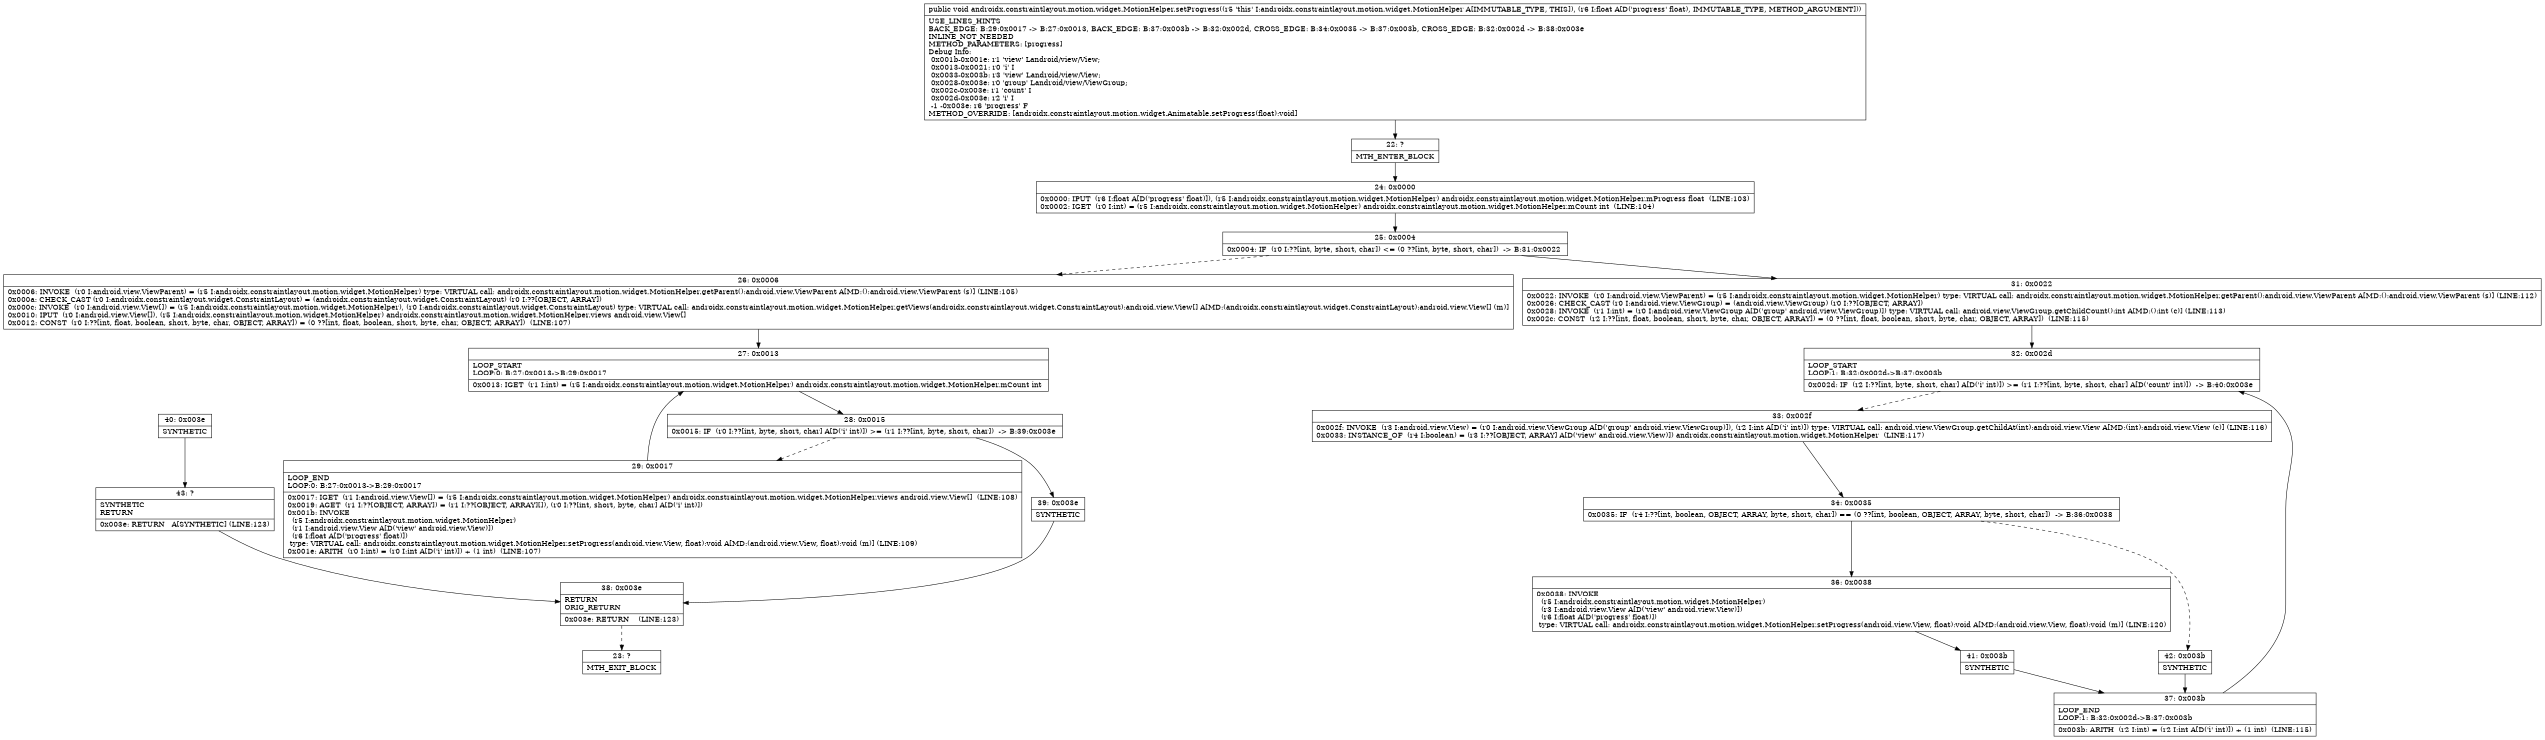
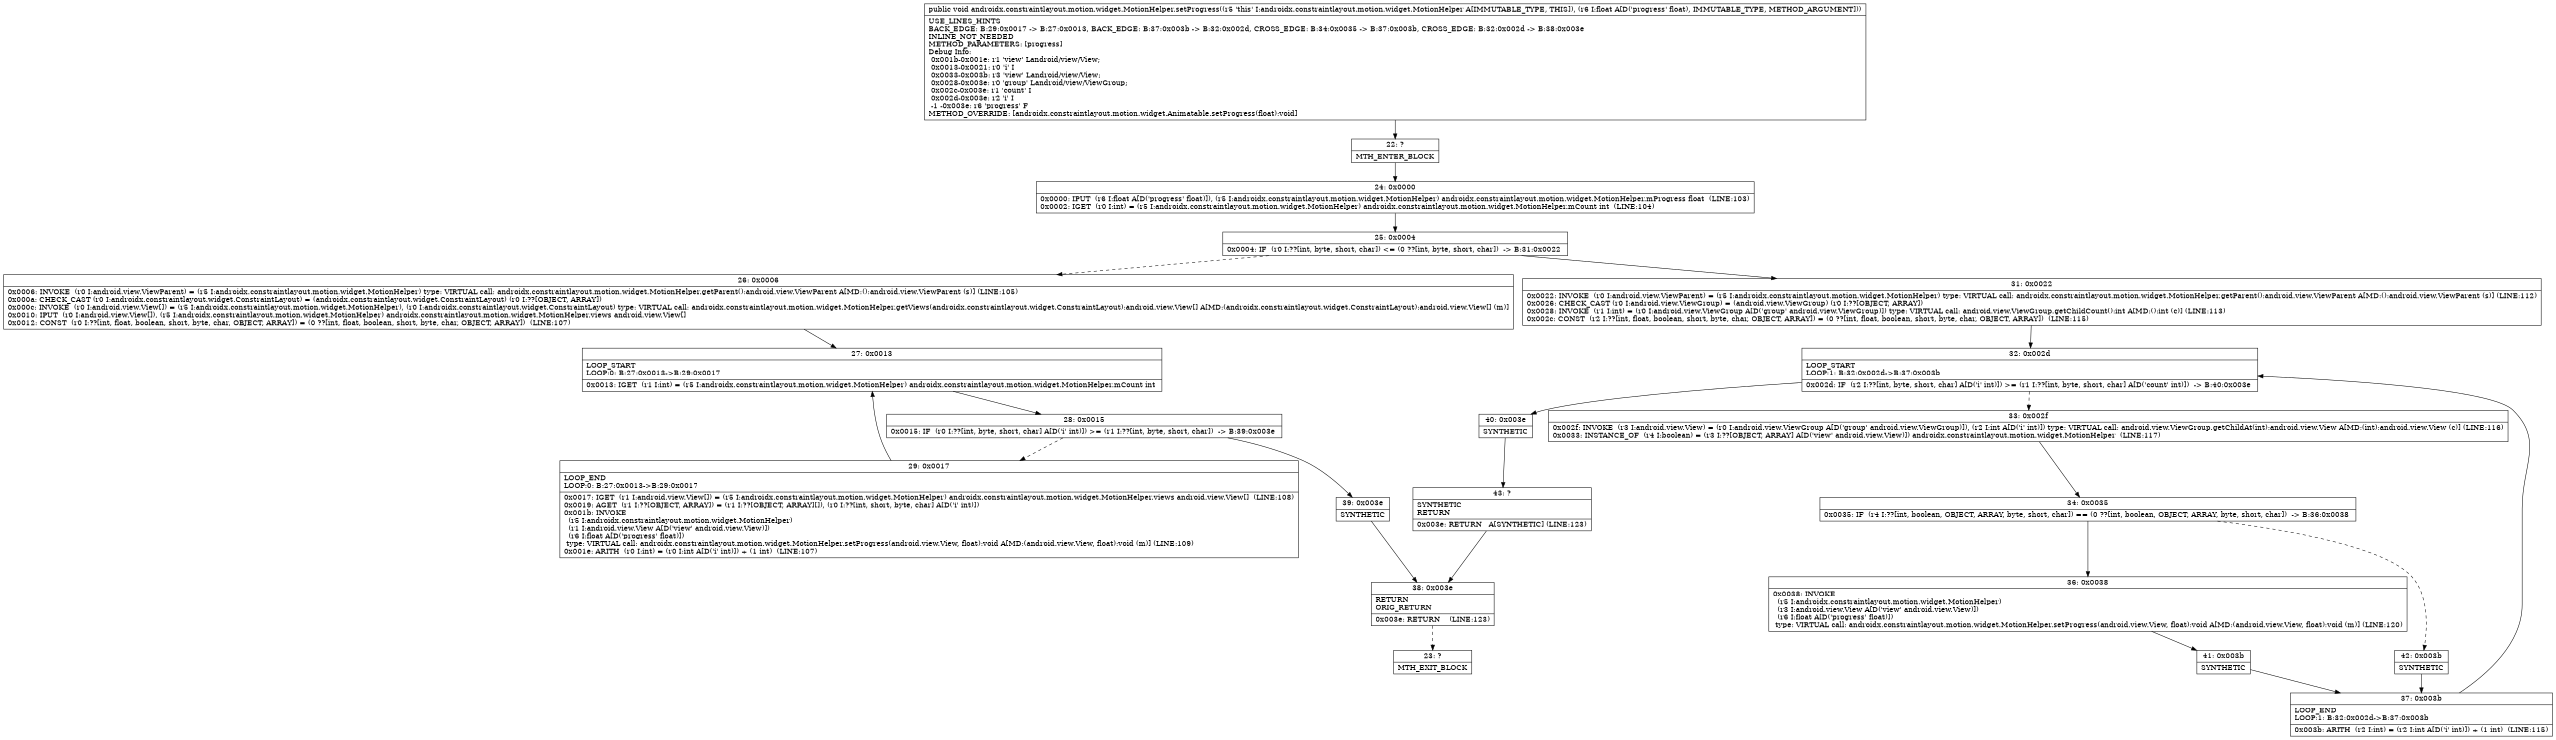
none -> (1668, 393)
